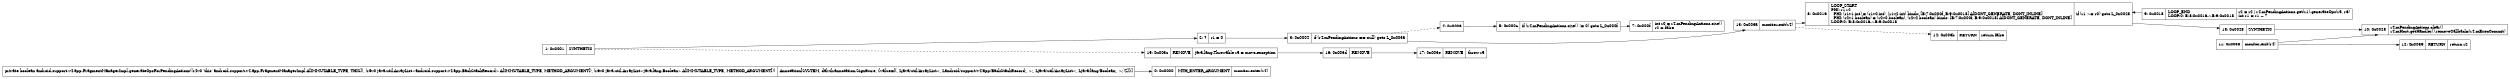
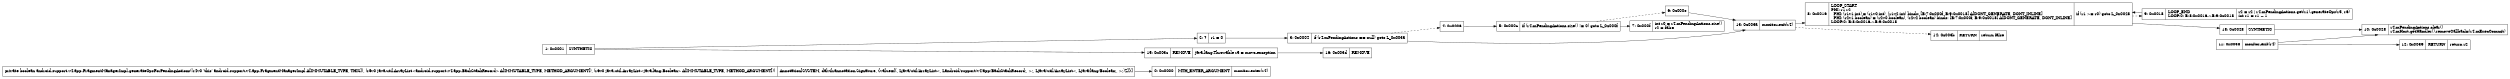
none -> (1677, 11)
none -> (2136, 16)
(2253, 16) -> (2253, 16)
(868, 51) -> (868, 51)
(1452, 53) -> none
